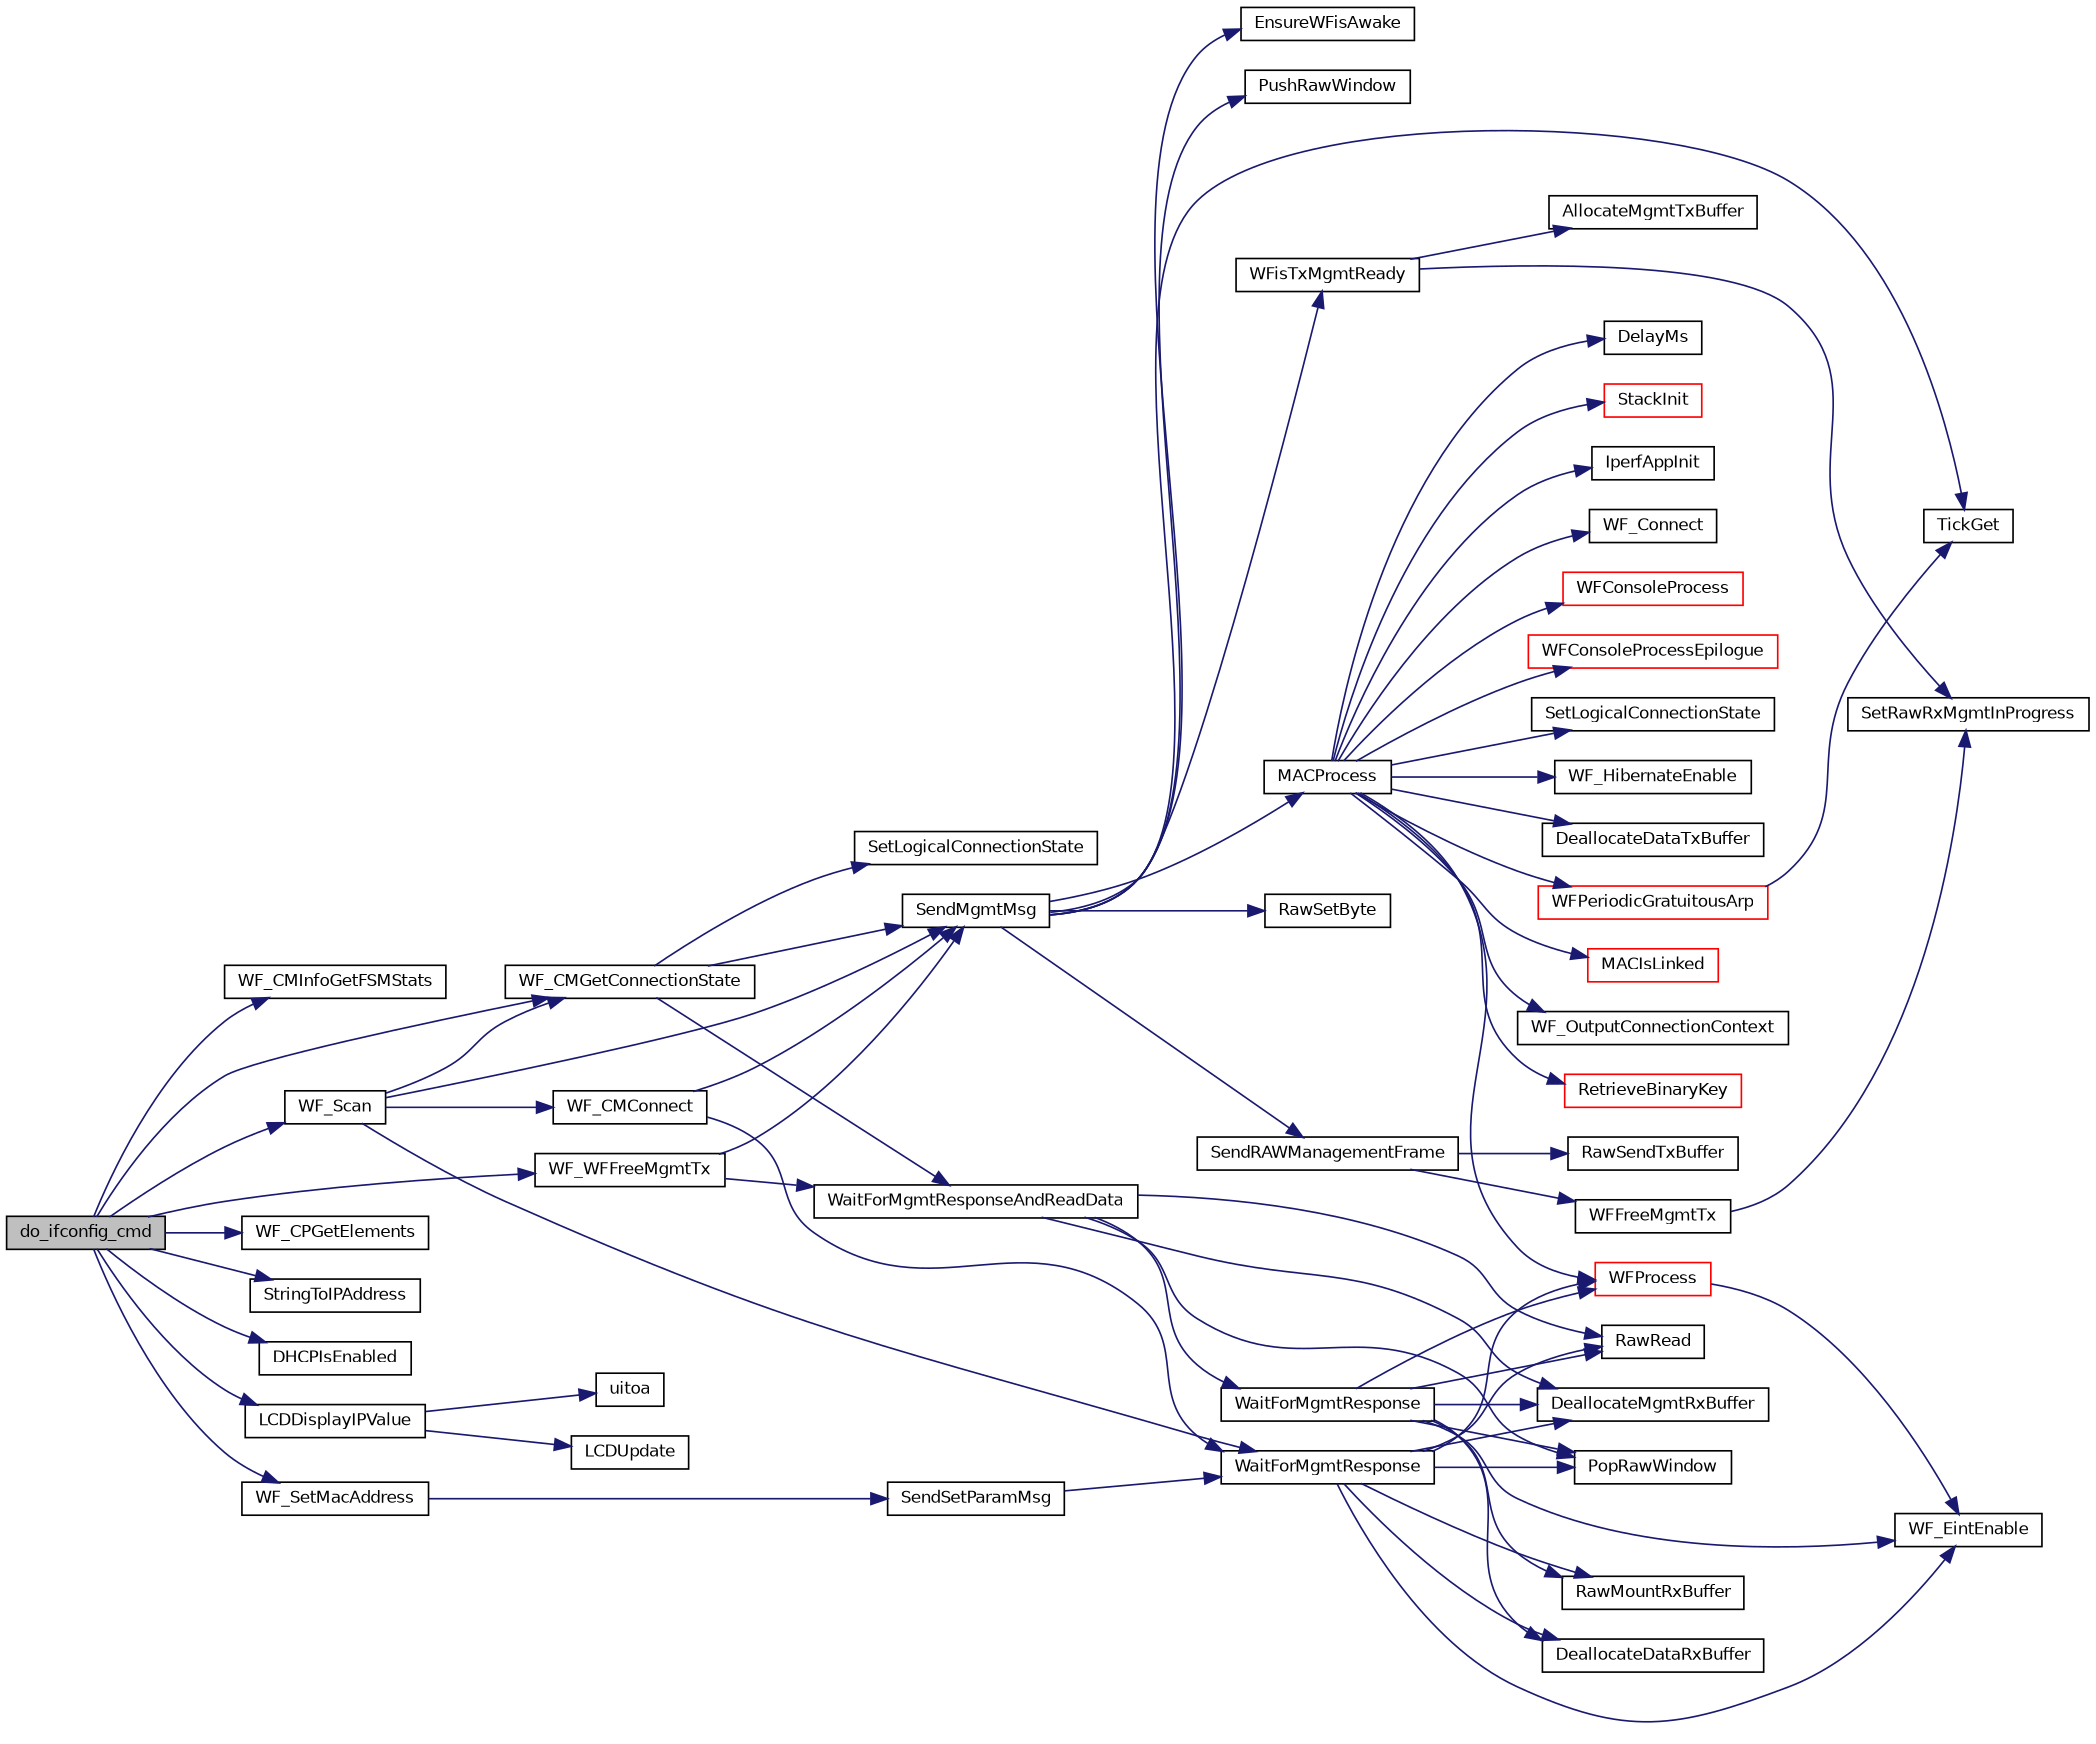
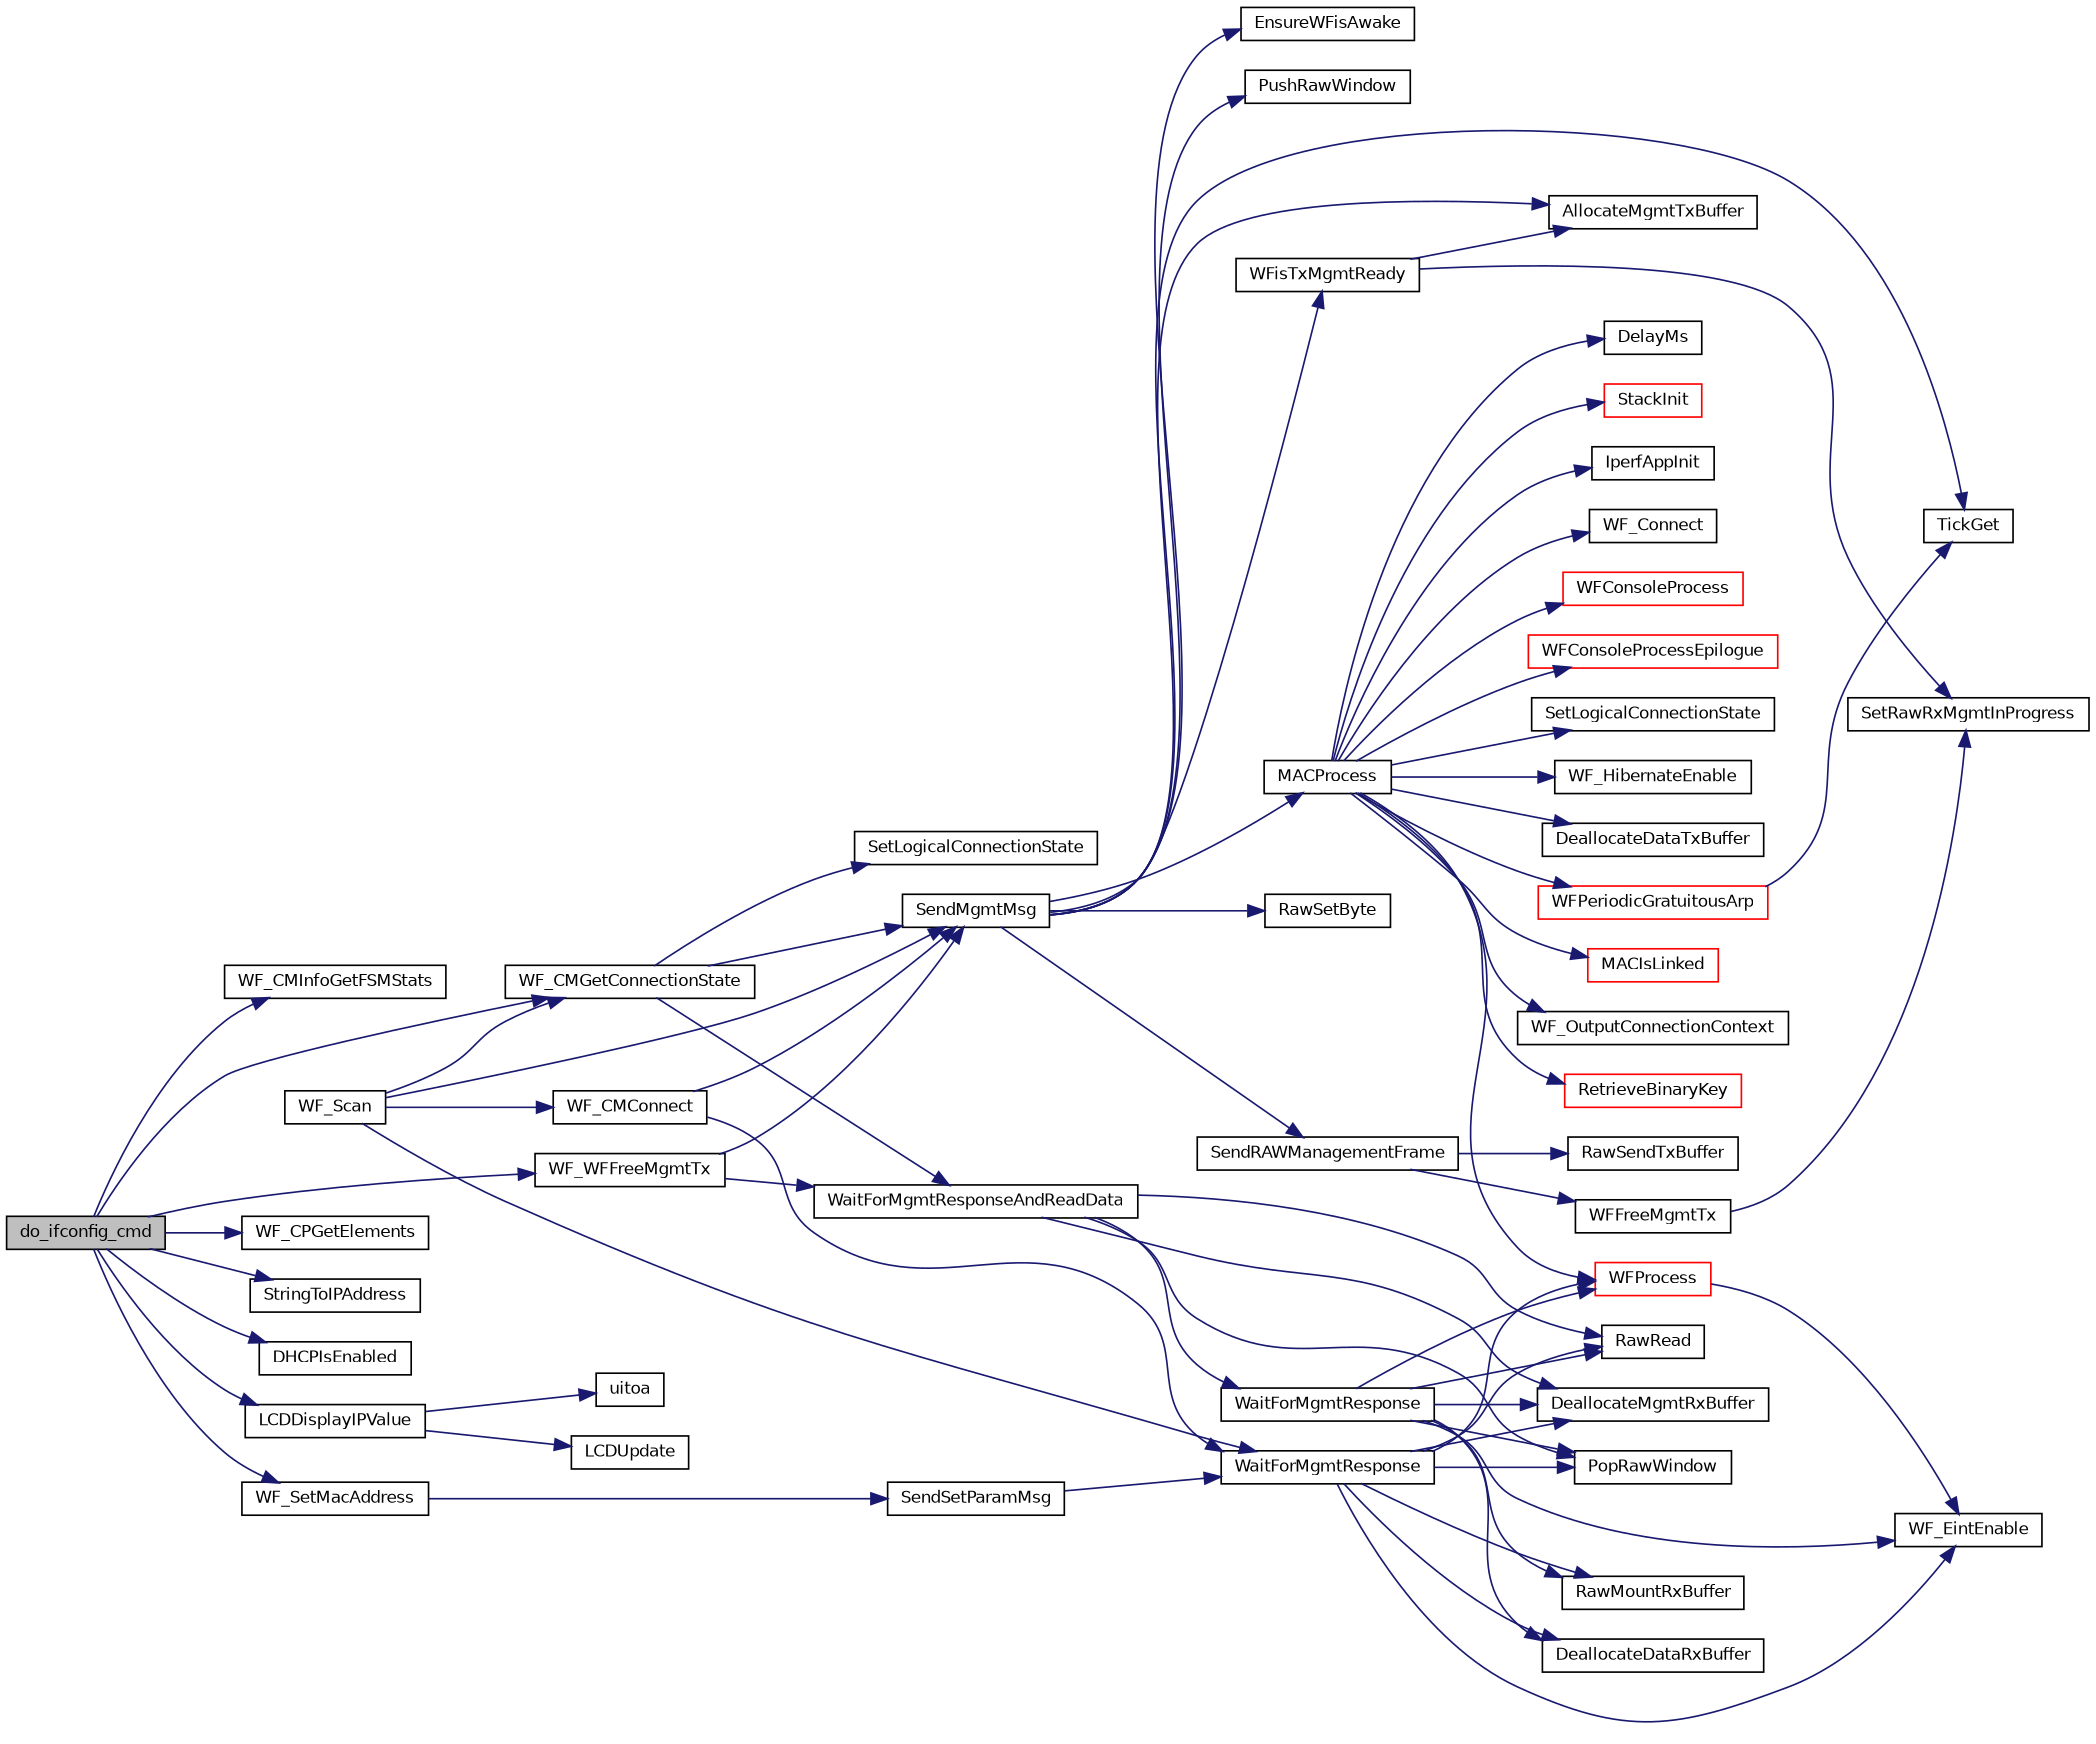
none -> (1179, 278)
(186, 1168) -> none
